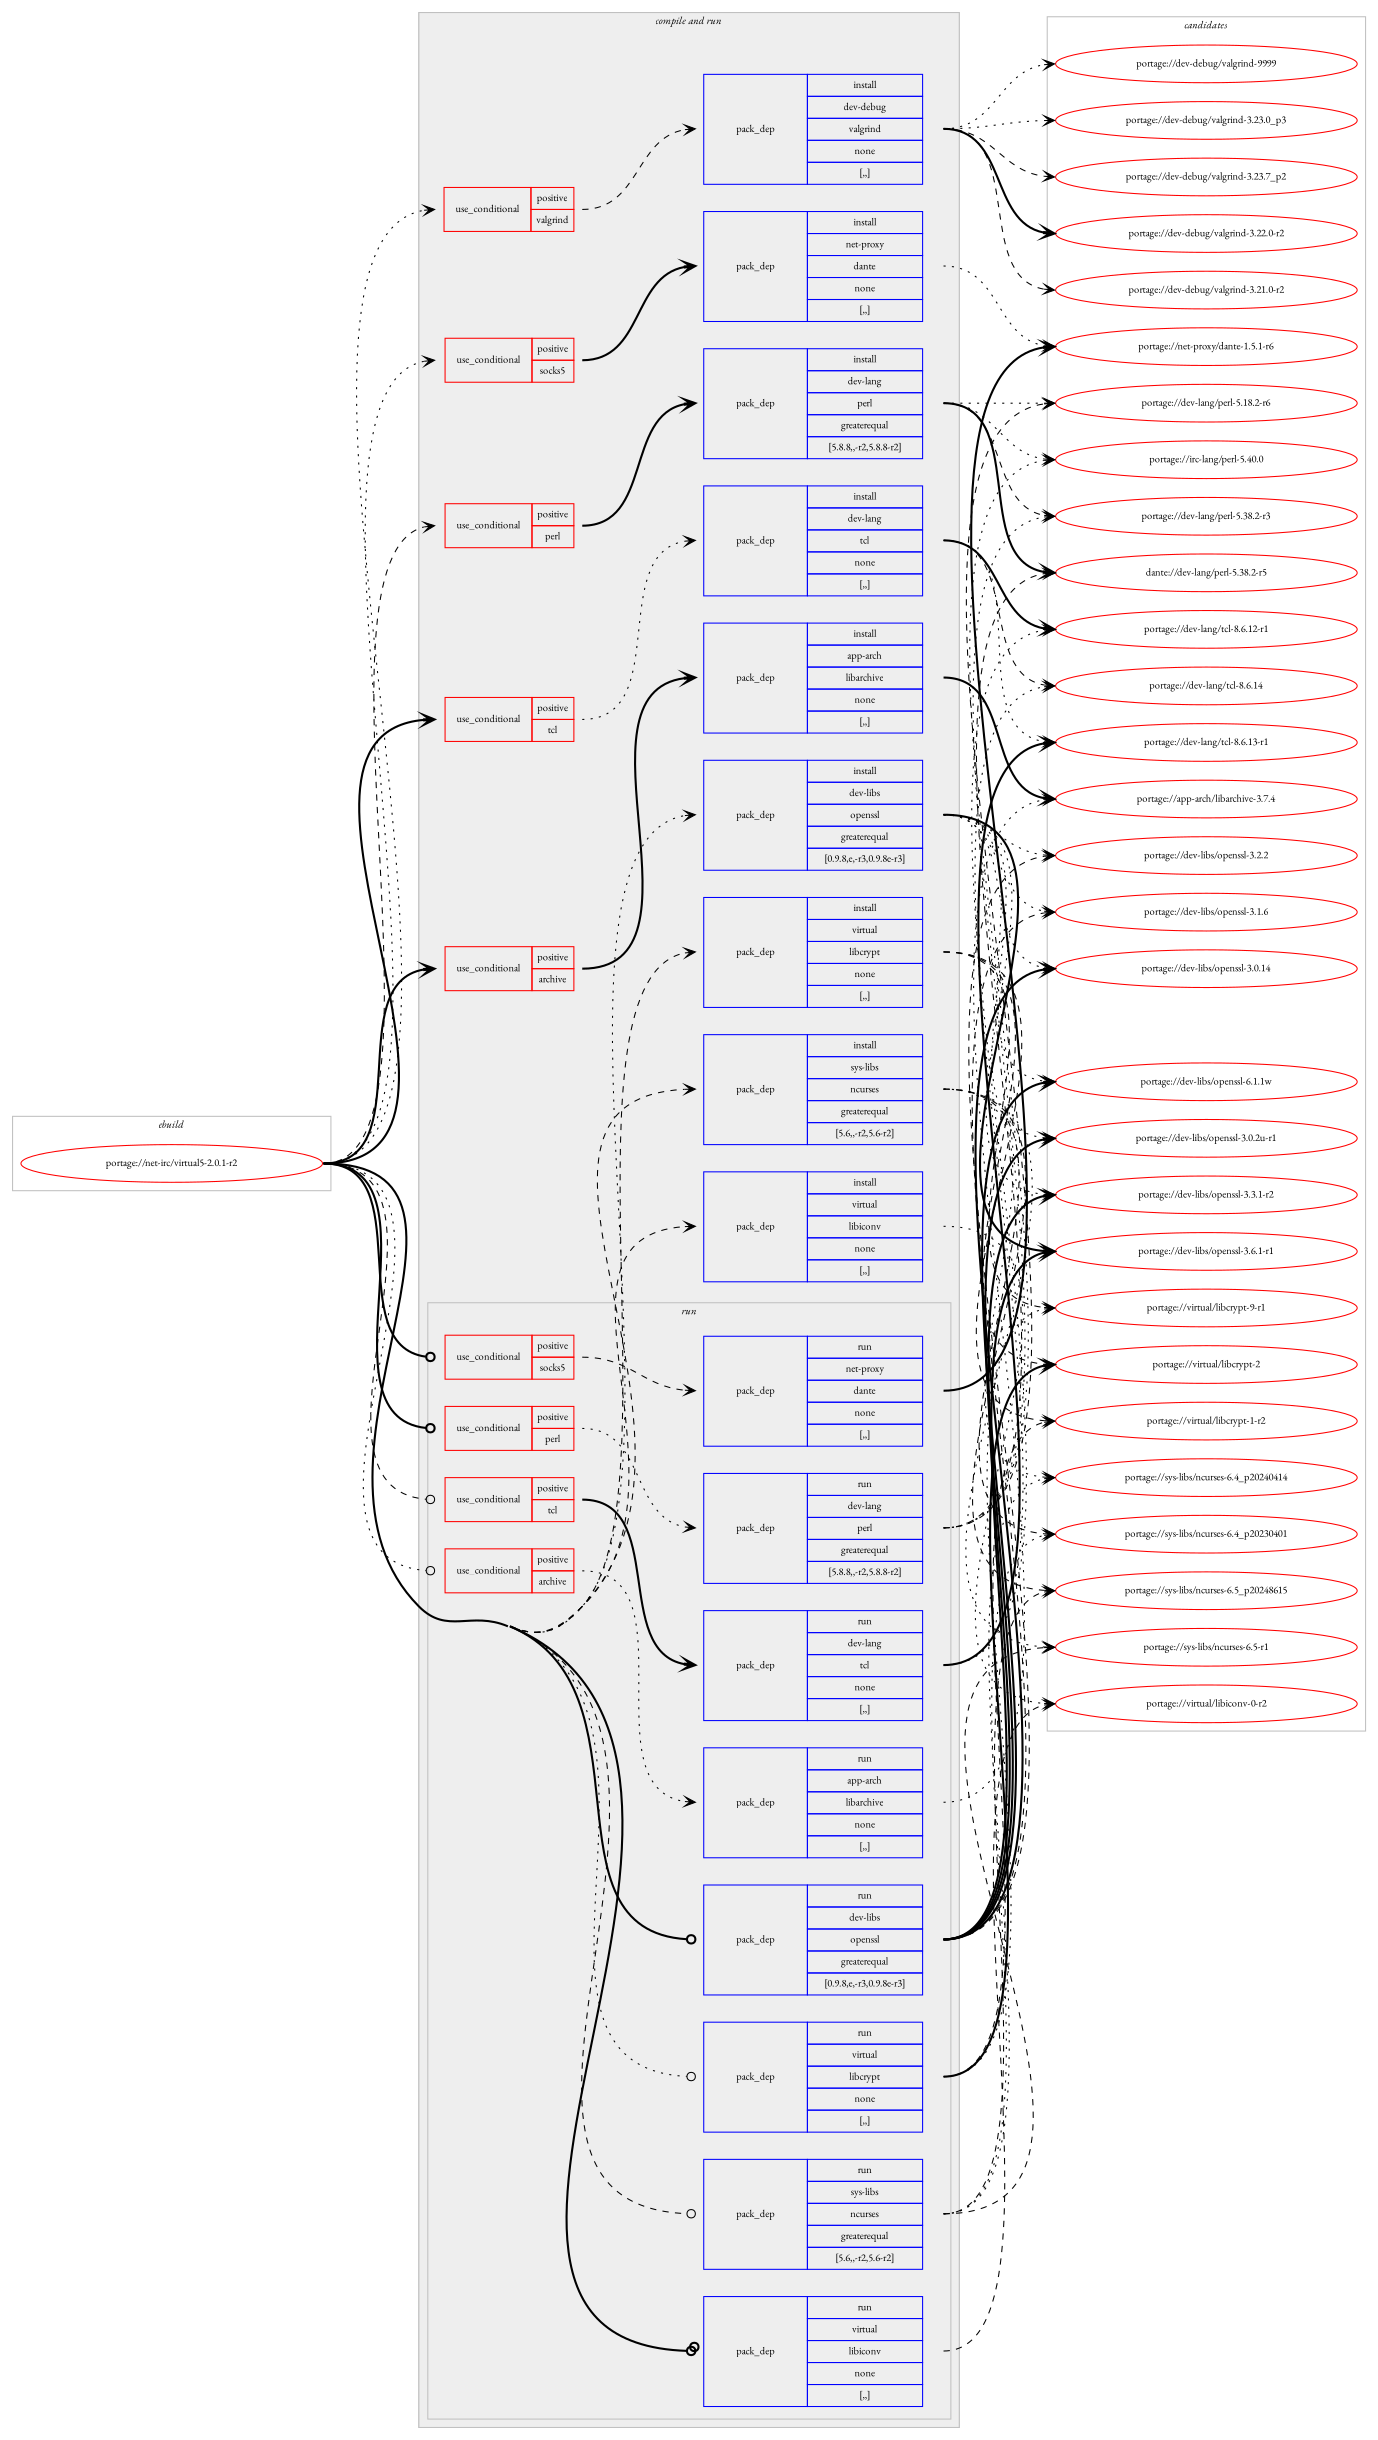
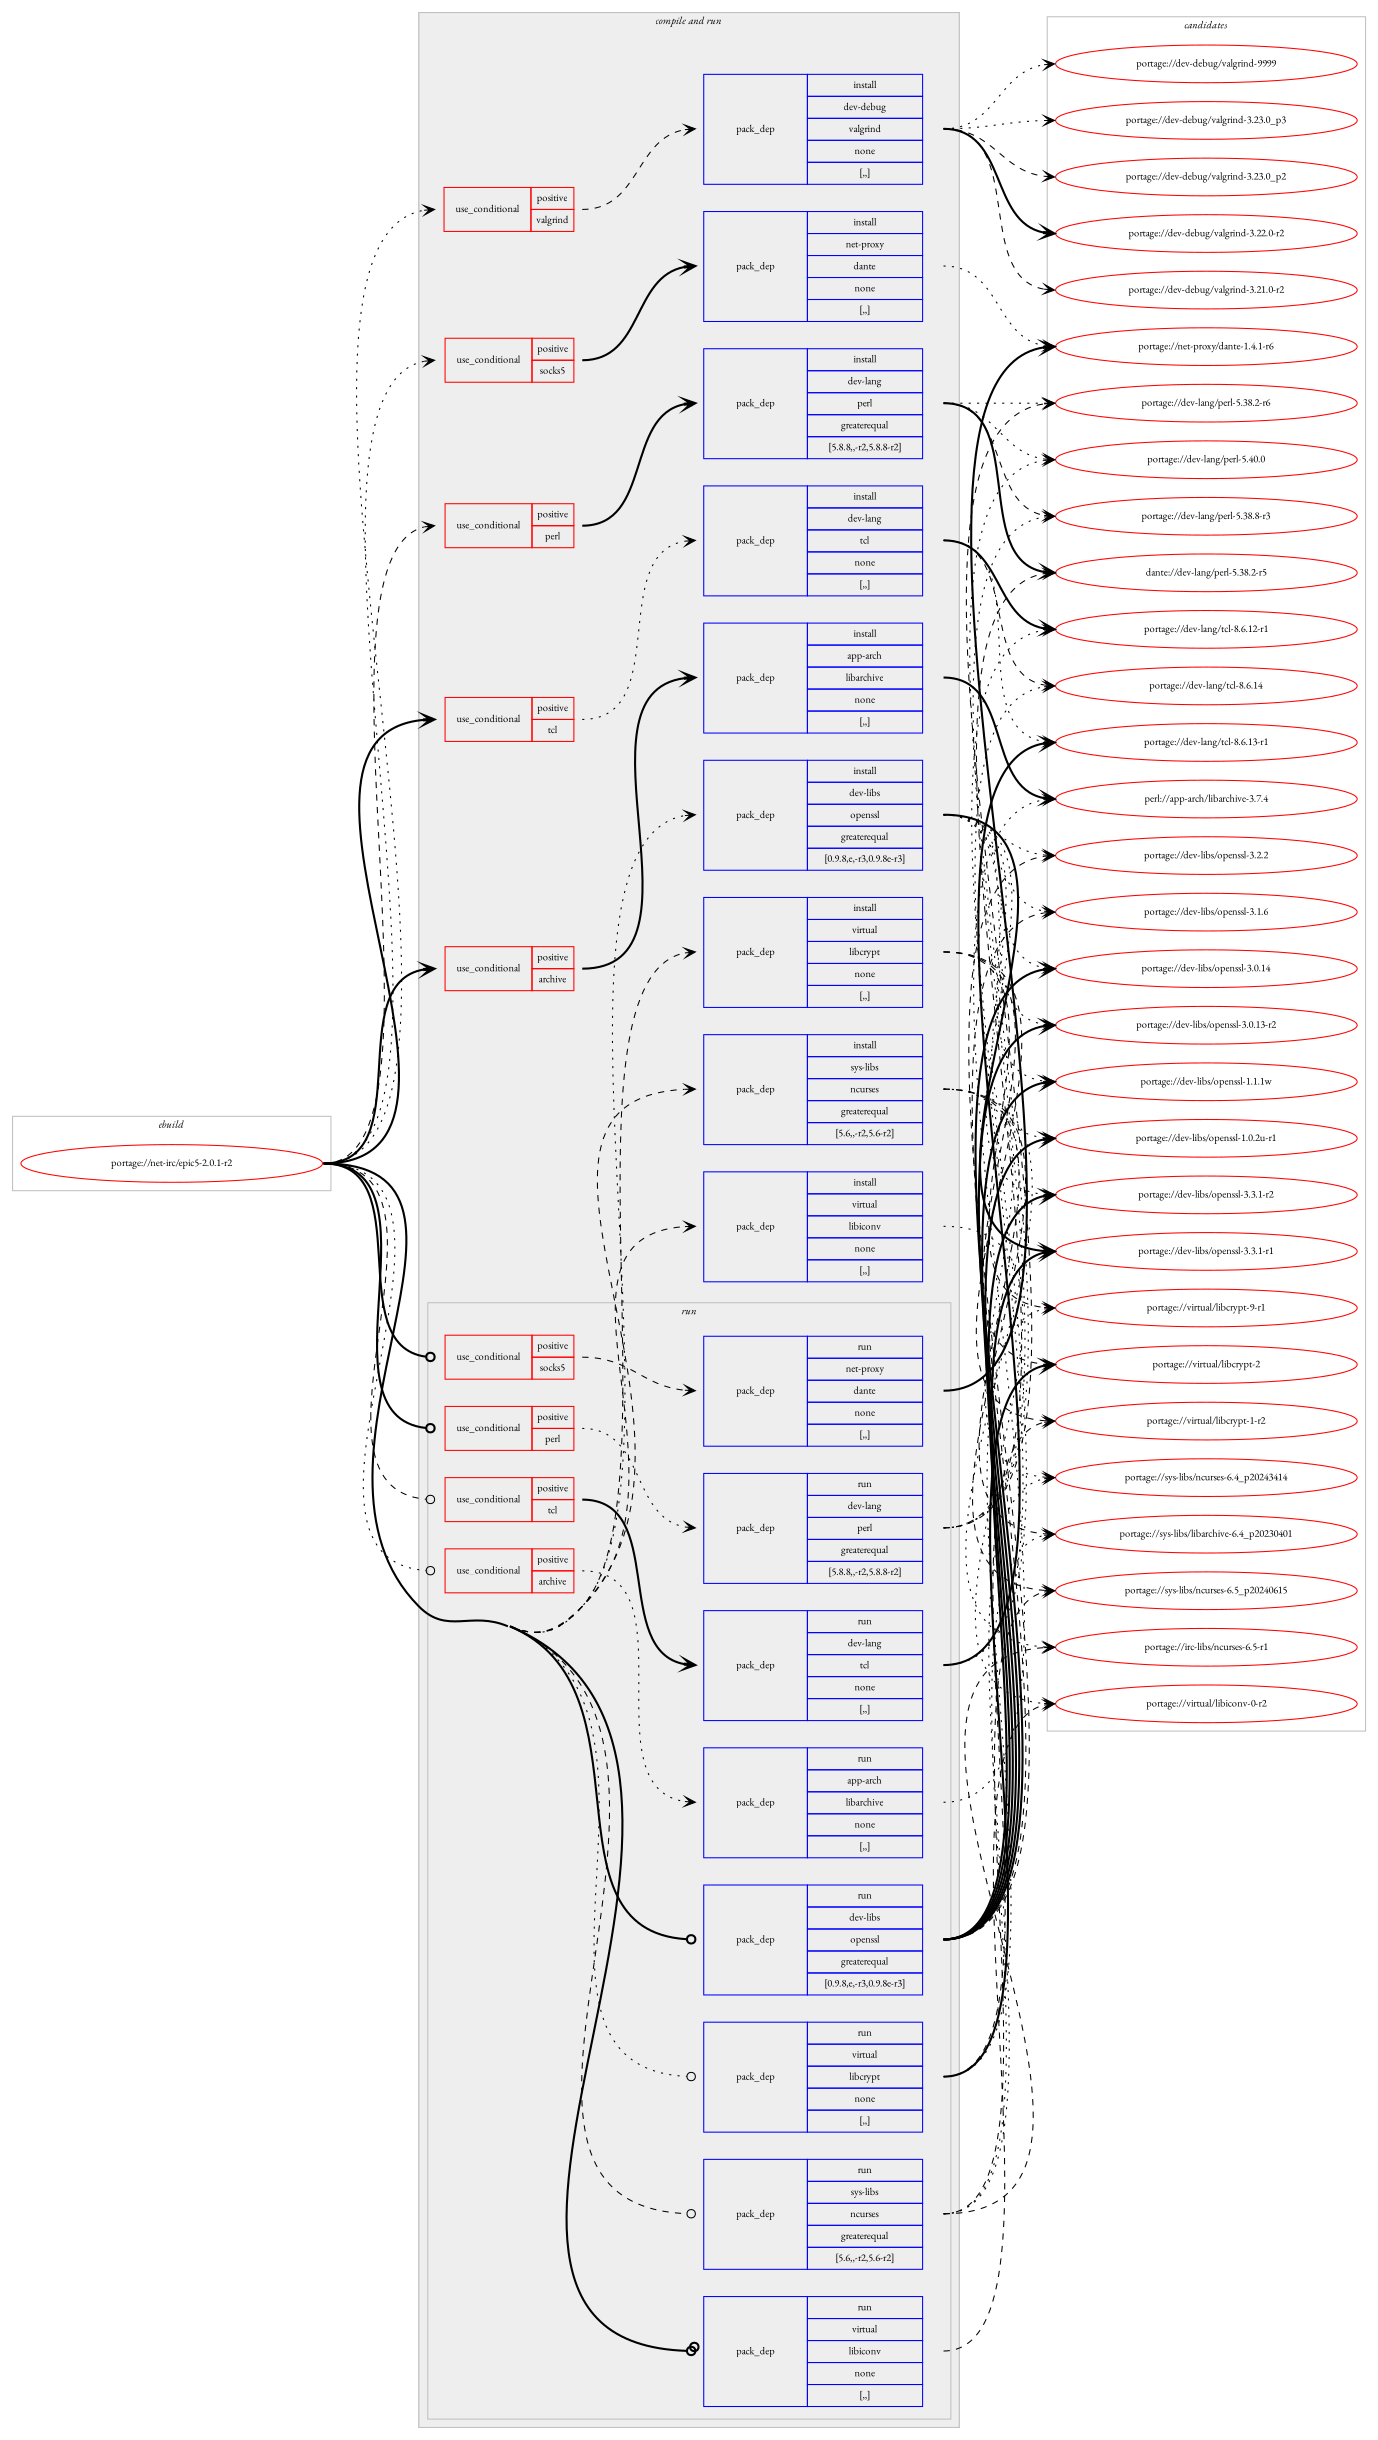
(1206, 177) -> (1206, 177)
(1206, 347) -> (1206, 347)
(1206, 403) -> (1206, 403)
(1206, 460) -> (1206, 460)
(1206, 516) -> (1206, 516)
(1206, 799) -> (1206, 799)
none -> (1206, 1025)
(1206, 1082) -> (1206, 1082)
(1206, 1138) -> (1206, 1138)
(172, 1163) -> (172, 1163)
(1206, 1251) -> (1206, 1251)
(1206, 1478) -> (1206, 1478)
(1206, 1534) -> (1206, 1534)
(1206, 1591) -> (1206, 1591)
(1206, 1647) -> (1206, 1647)
